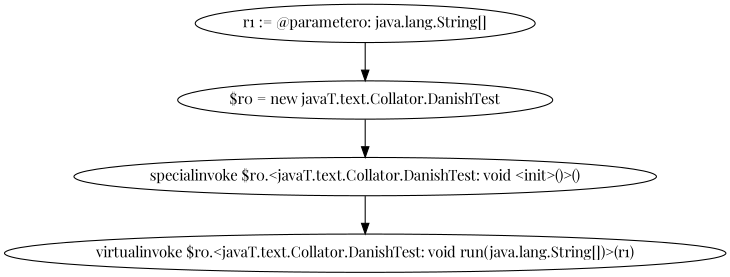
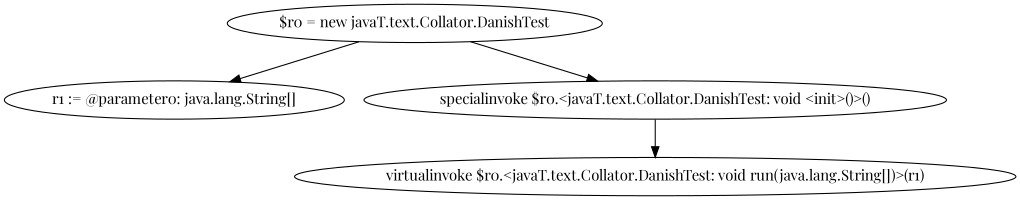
(365, 56) -> (300, 60)
